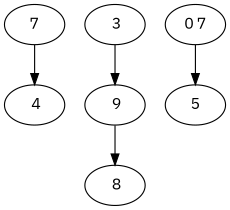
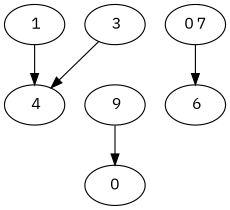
(35, 25) -> (35, 25)
(115, 59) -> (79, 61)
(195, 105) -> (195, 105)
(115, 185) -> (115, 185)
